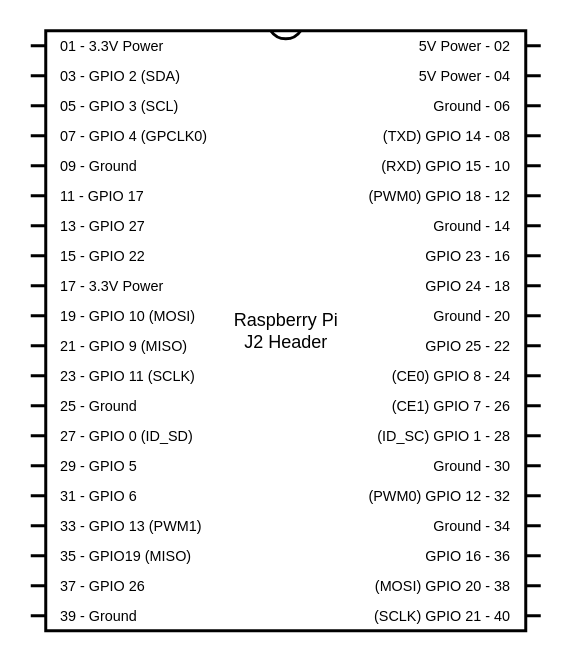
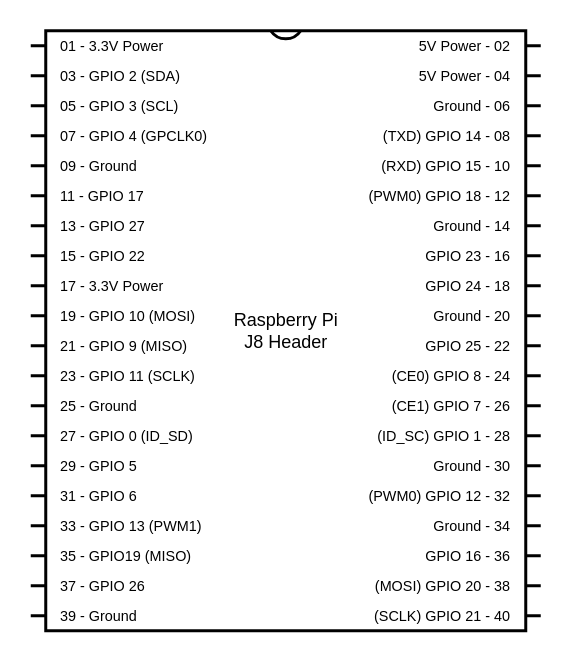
(113, 46) -> (113, 46)
